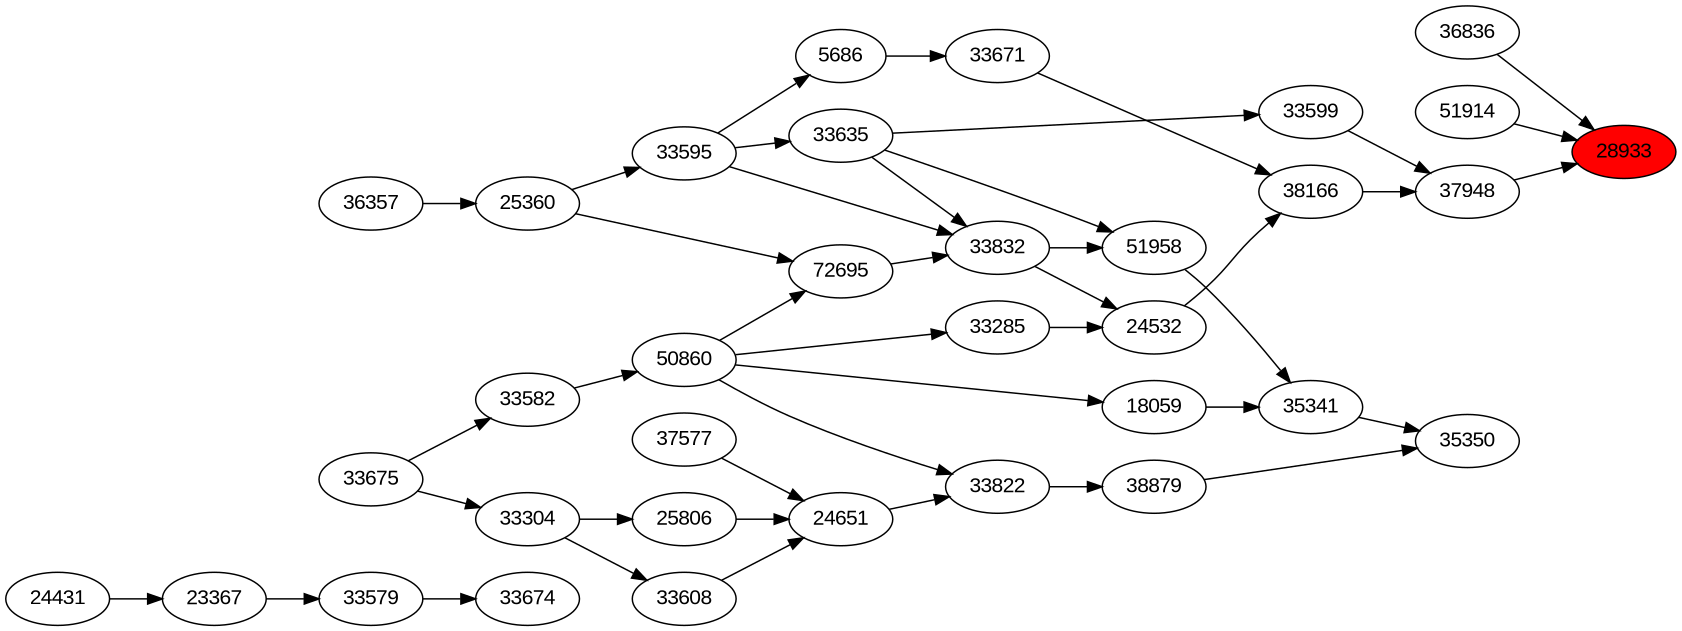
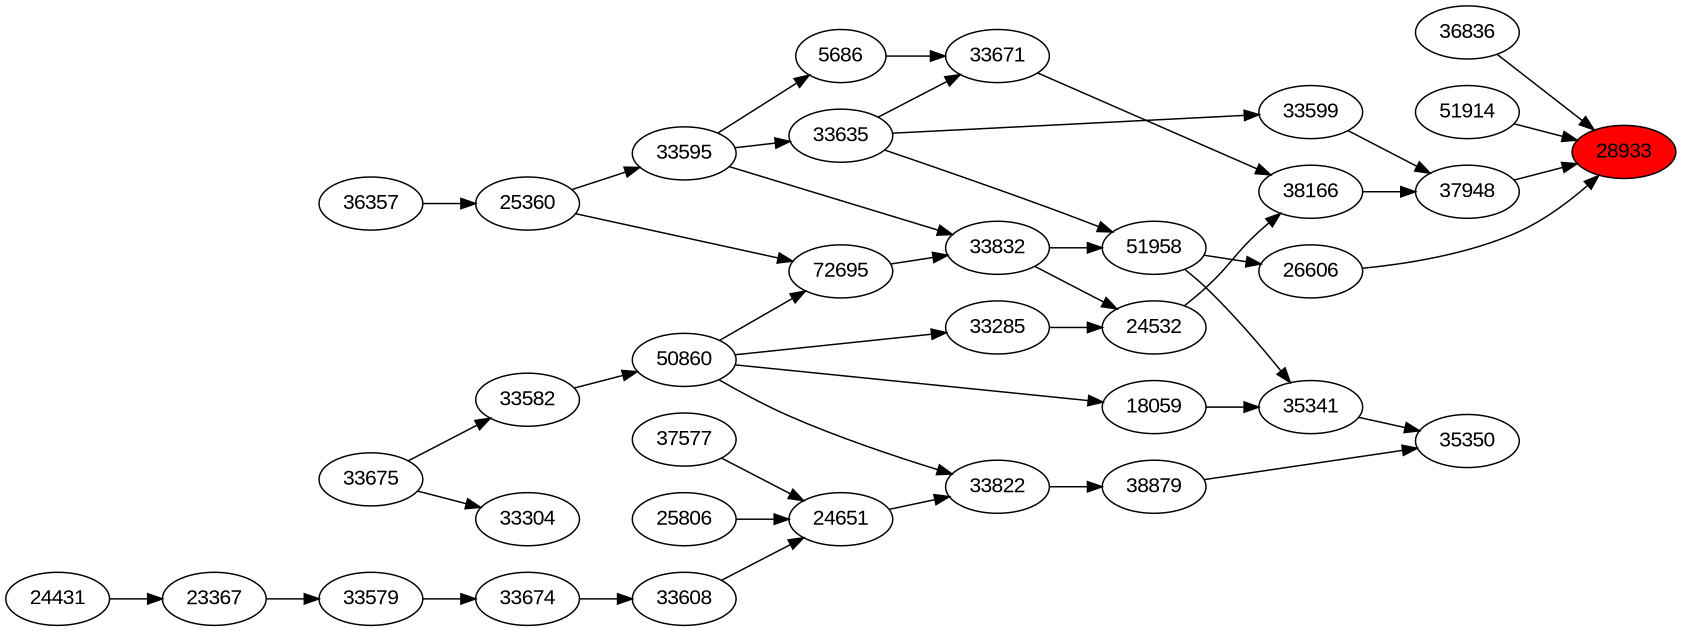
(913, 187) -> (913, 99)
none -> (1311, 271)
(598, 519) -> none
(599, 556) -> (598, 599)
